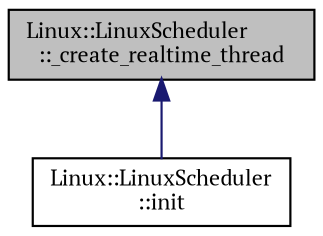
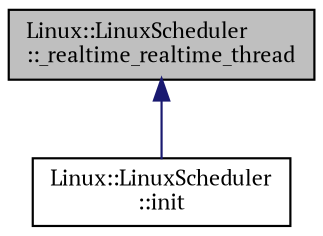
(162, 45) -> (162, 45)
